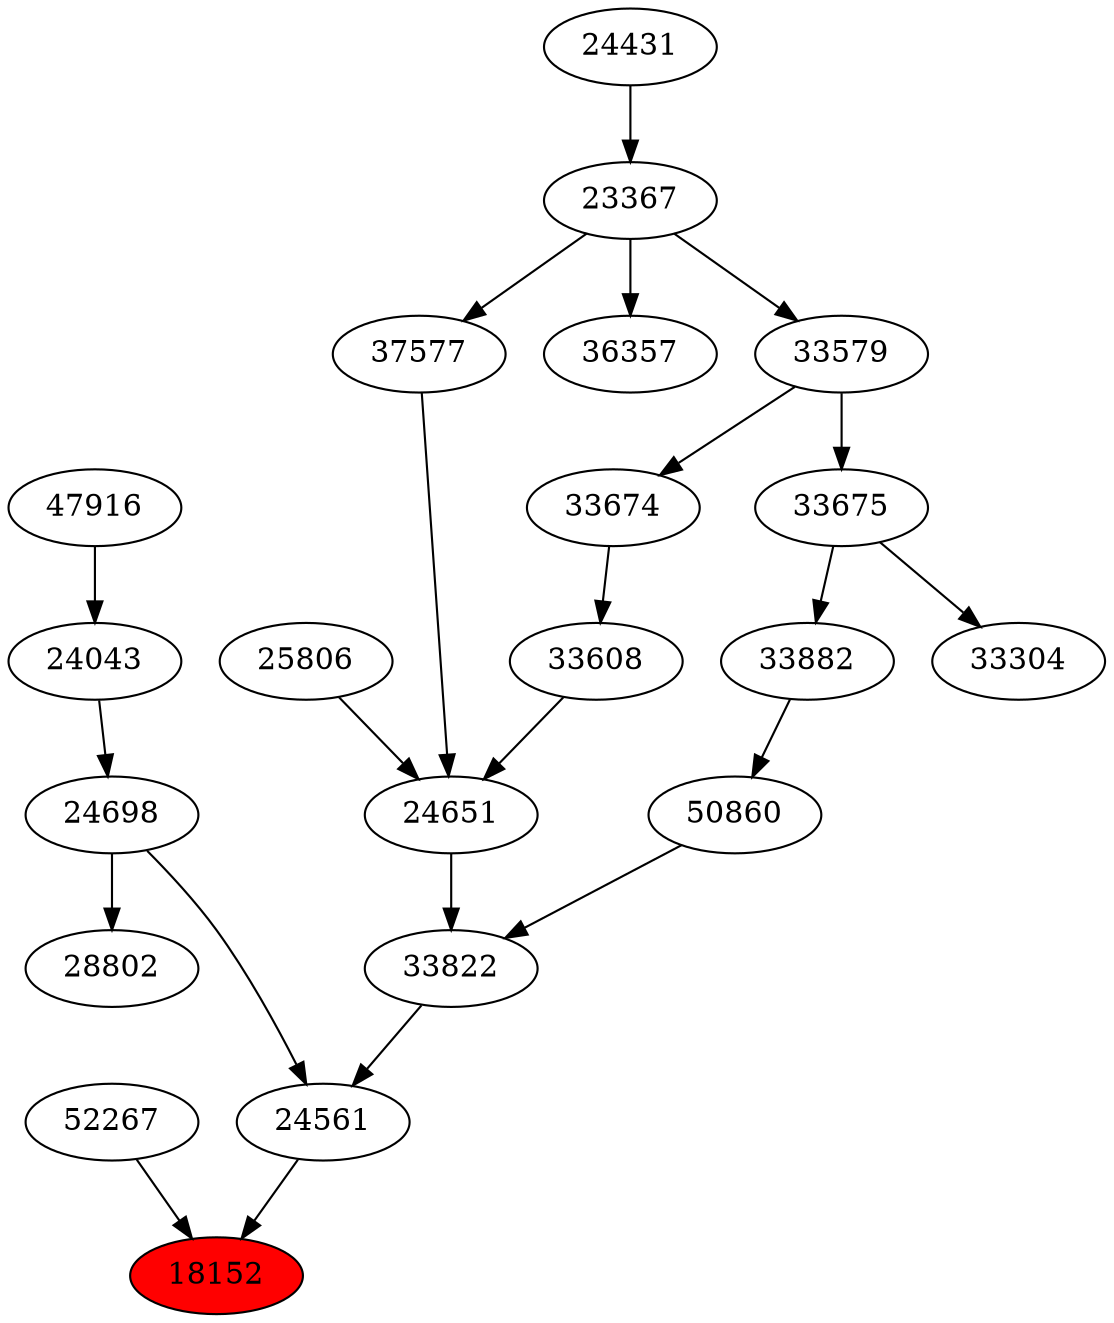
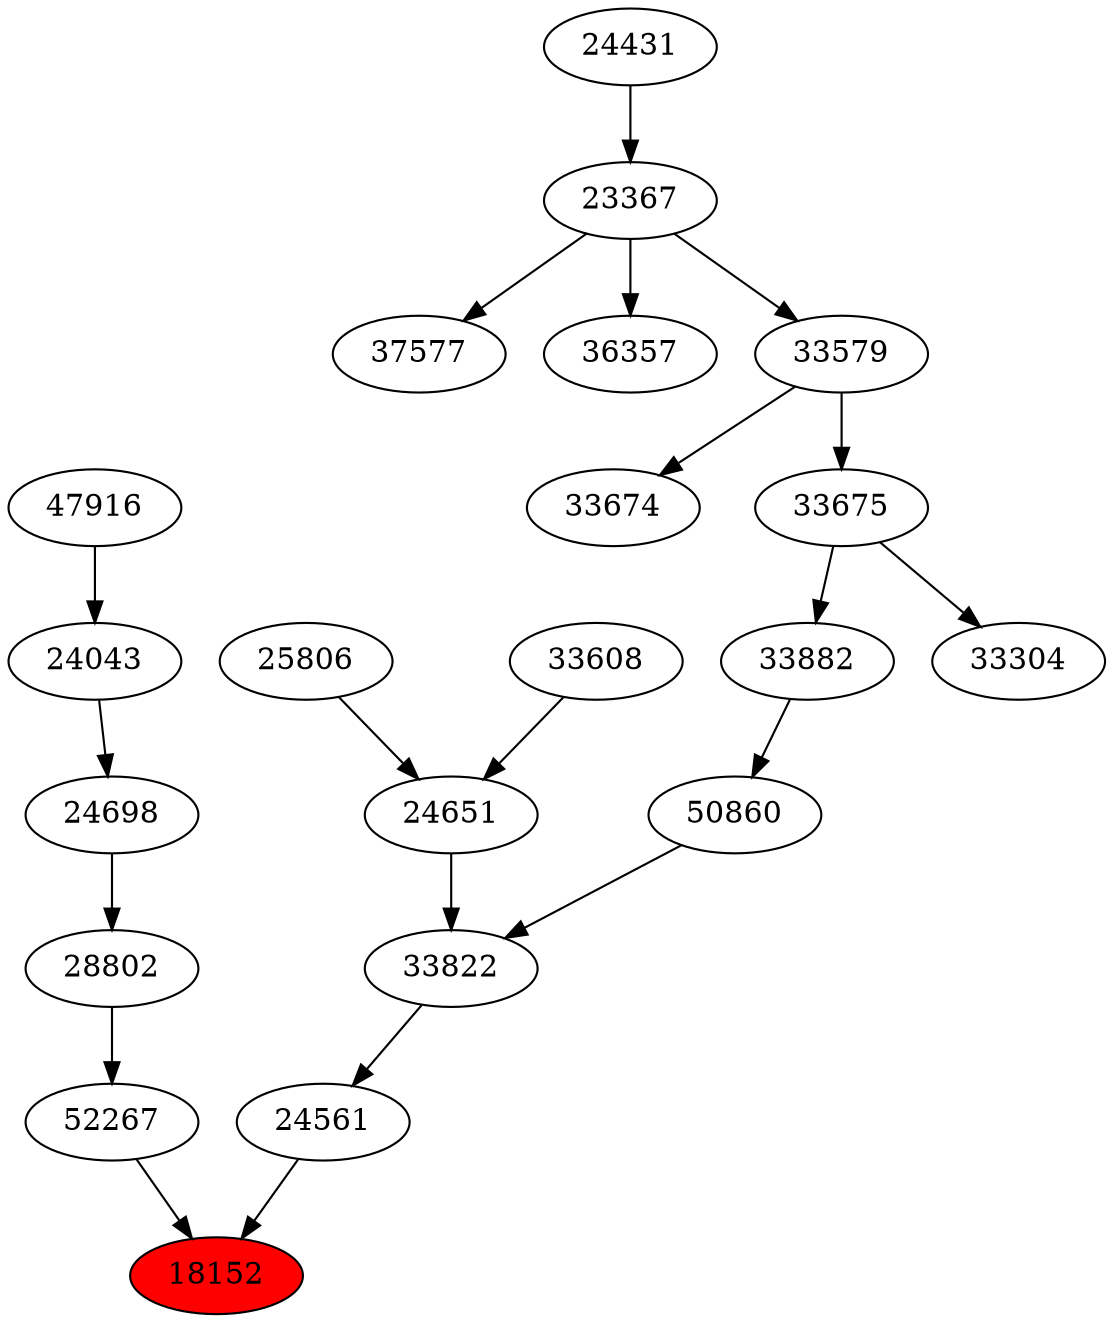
(434, 574) -> none
(606, 574) -> none
(231, 951) -> none
none -> (112, 1035)
